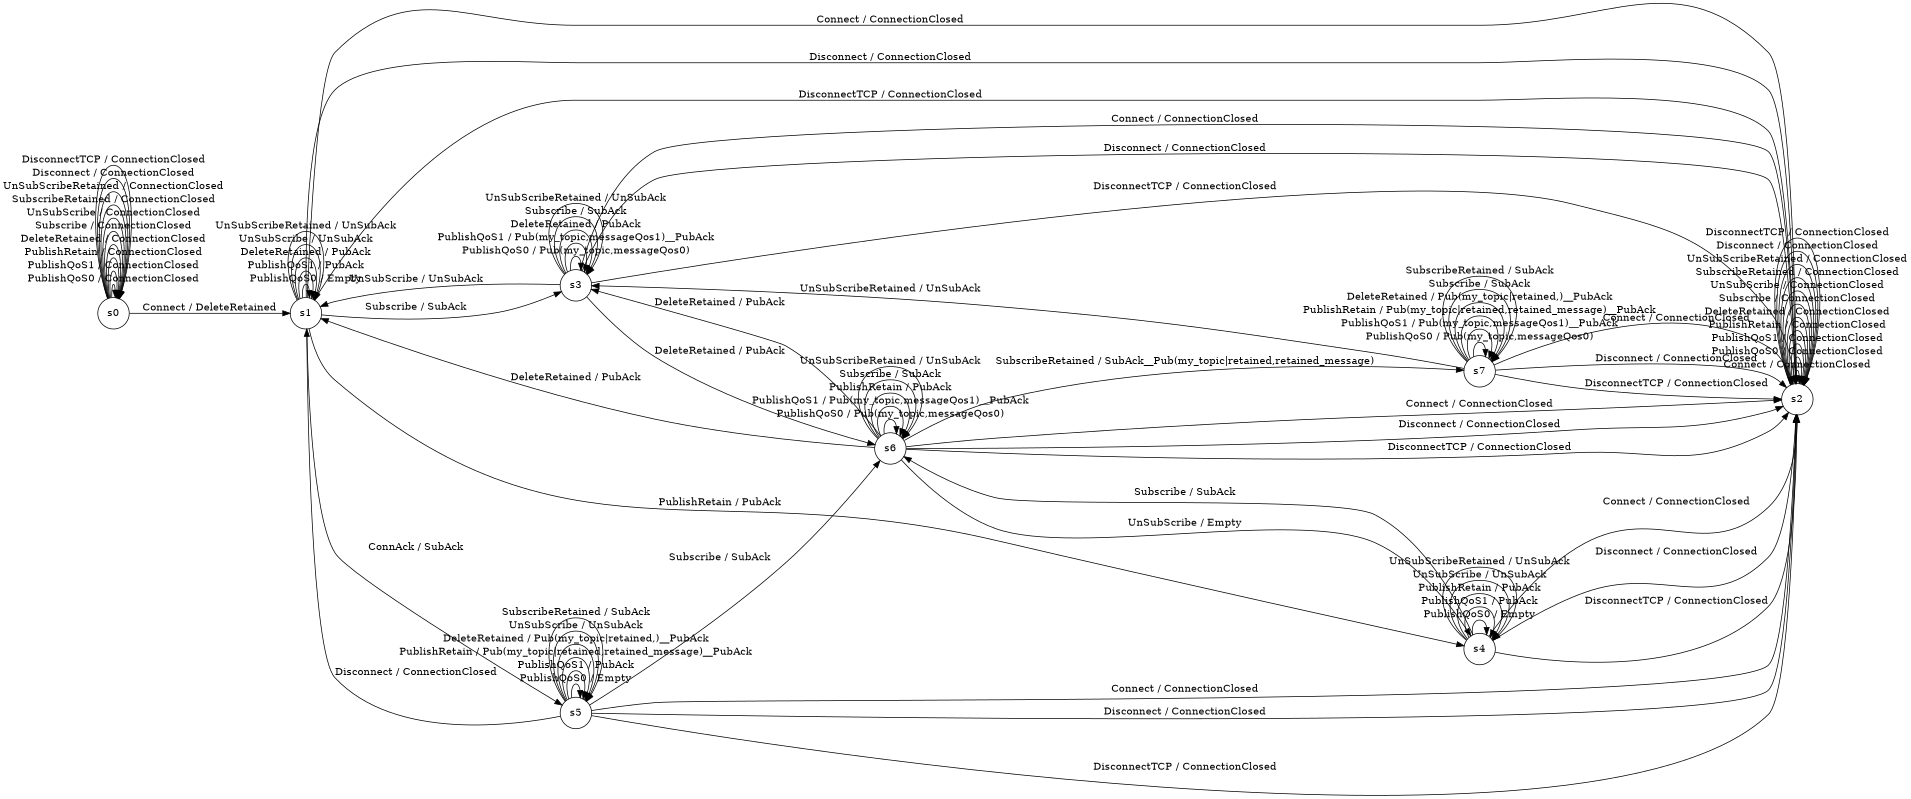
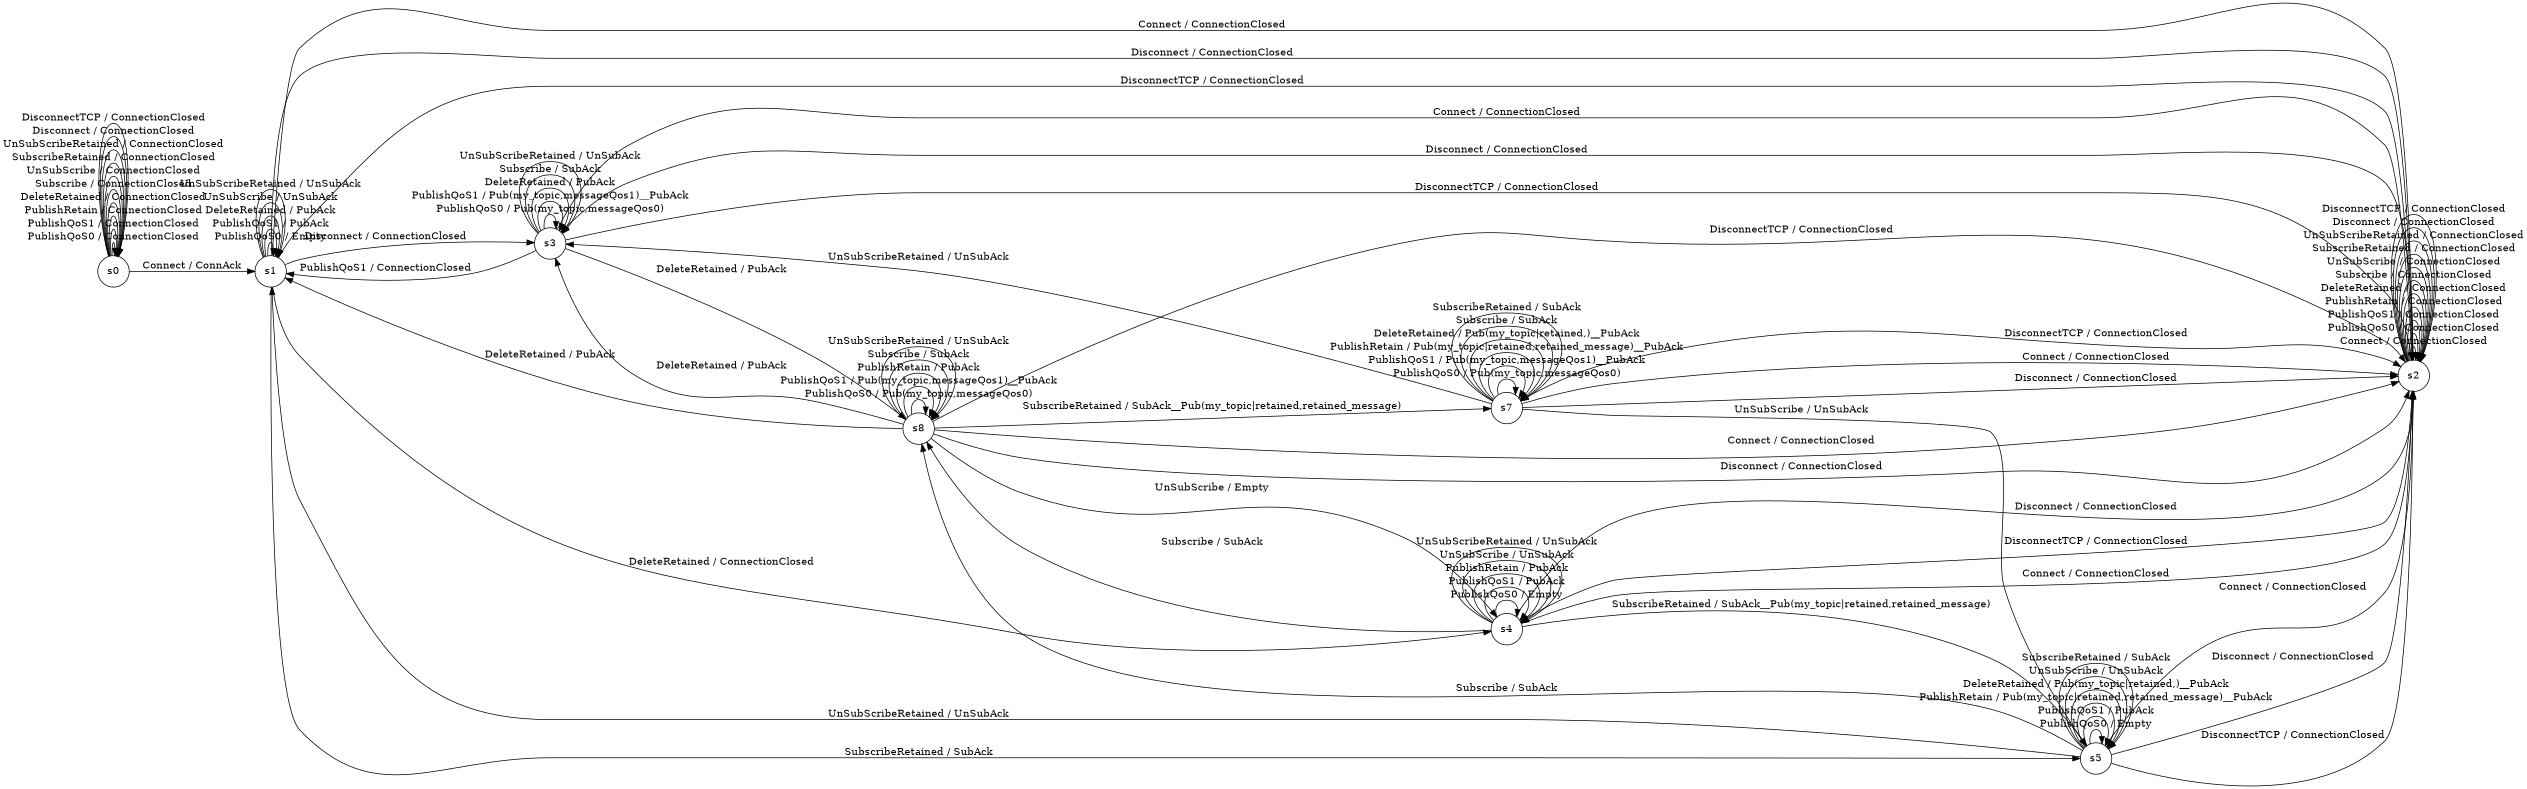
(416, 279) -> (386, 268)
(416, 307) -> (386, 236)
(210, 308) -> (192, 266)
none -> (1922, 423)
(890, 448) -> (919, 429)
(720, 502) -> (722, 562)
(416, 547) -> (919, 752)
none -> (1821, 617)
(416, 672) -> (919, 714)
